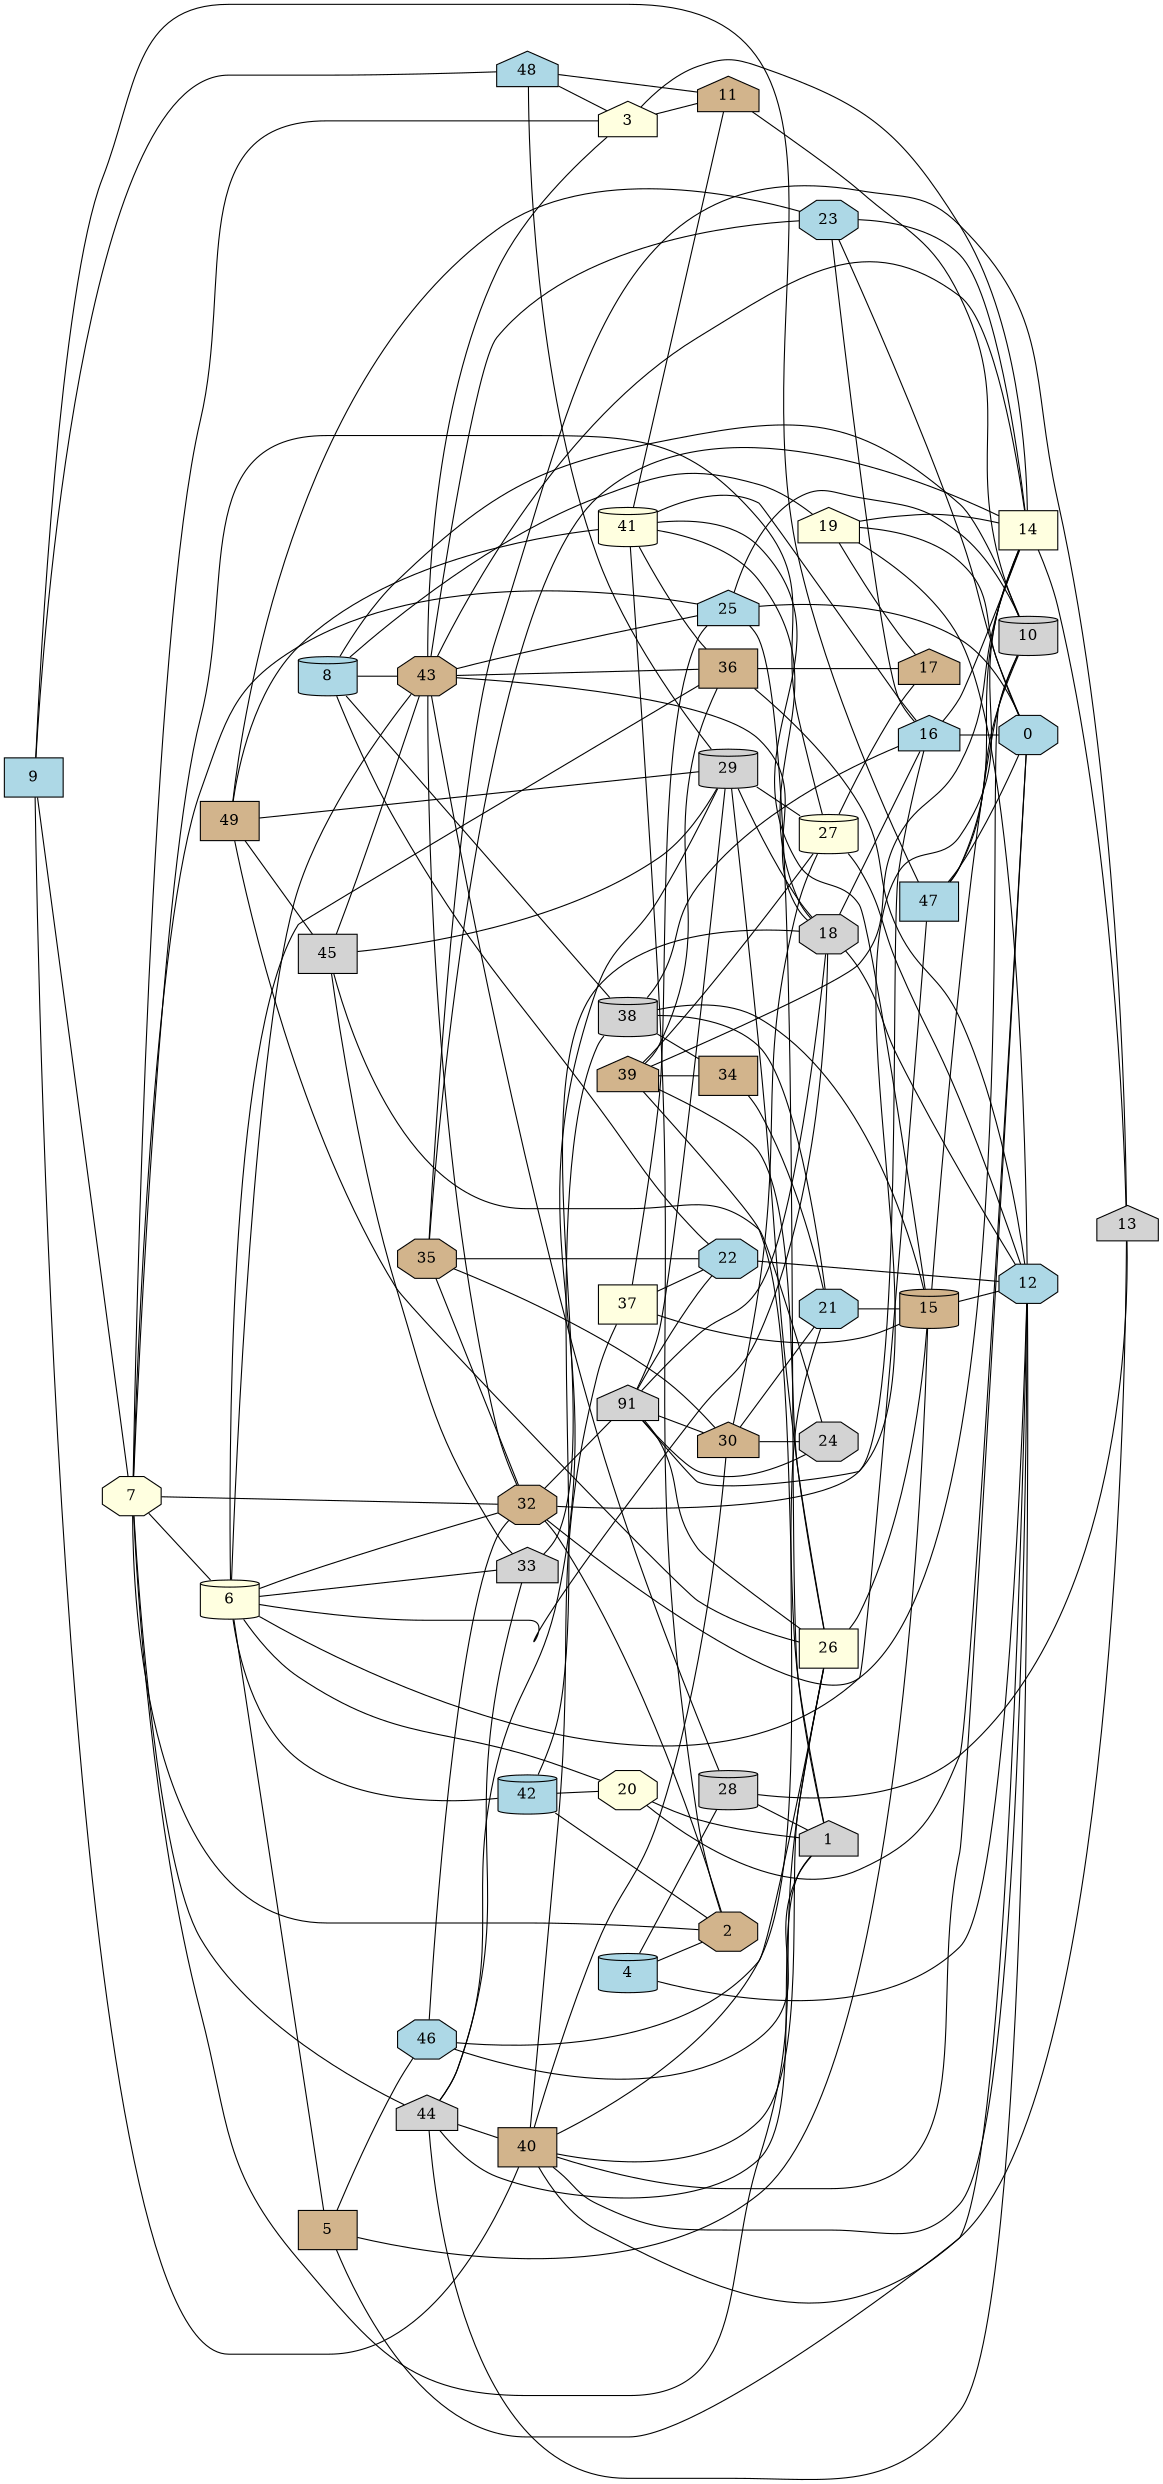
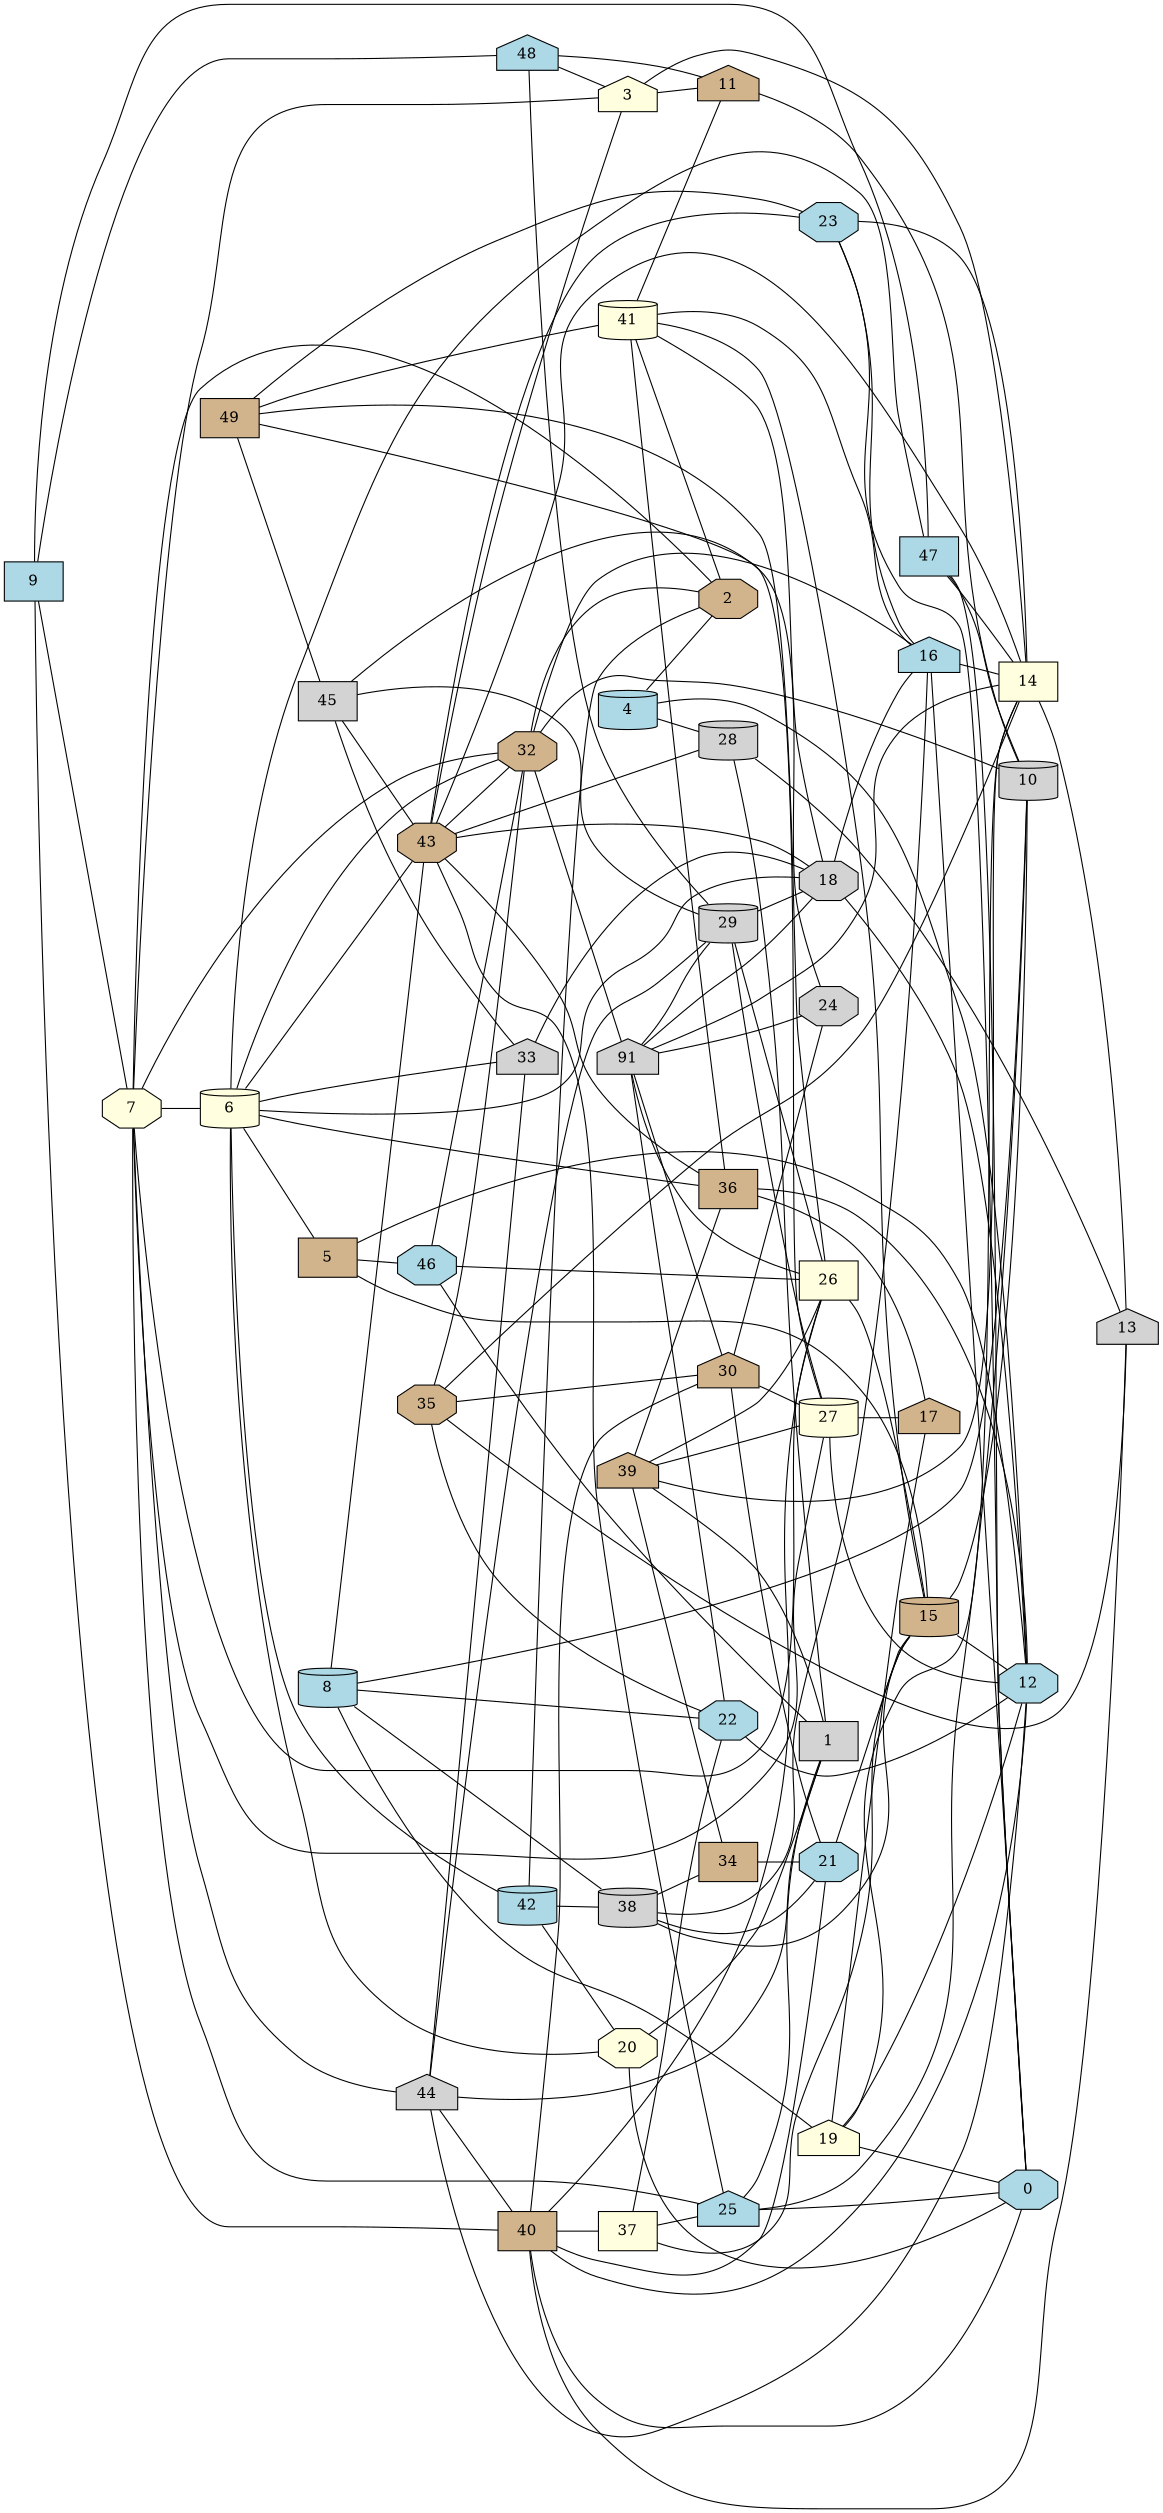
(479, 795) -> (622, 514)
(829, 1840) -> (829, 1741)
